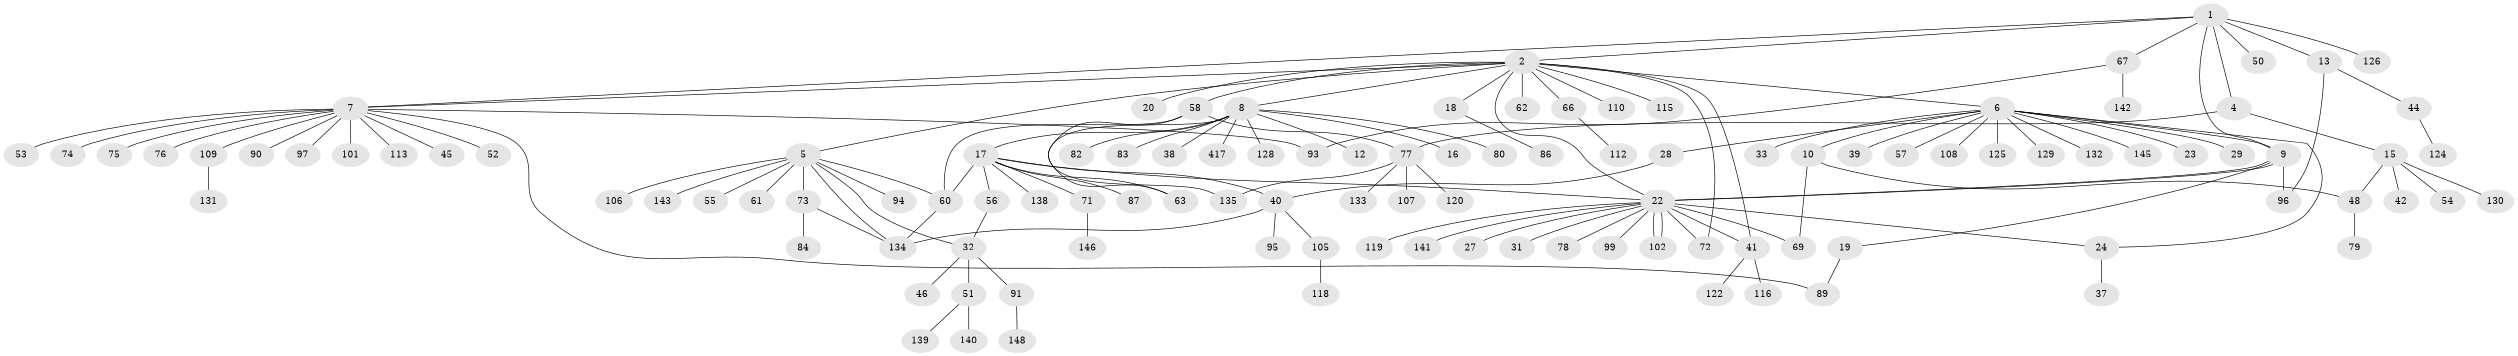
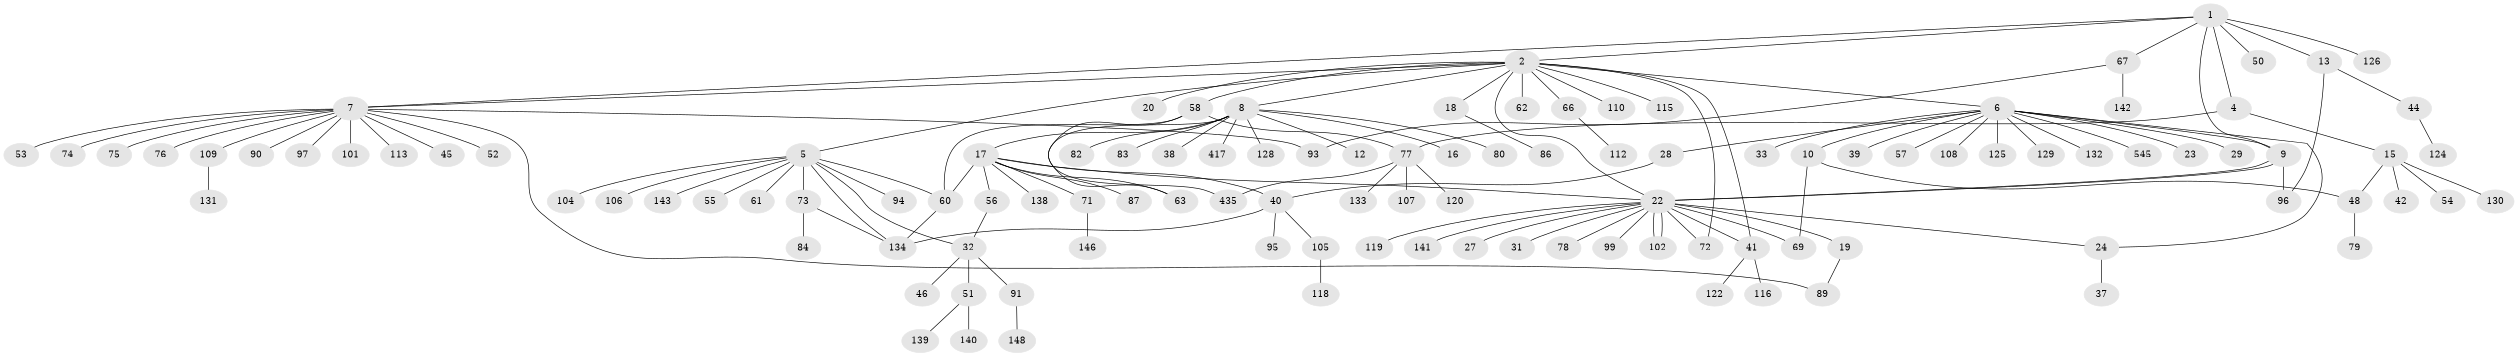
(2143, 155) -> (2143, 155)
none -> (566, 202)
(1228, 202) -> (1228, 202)
(2069, 214) -> (1754, 218)
